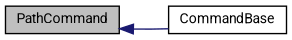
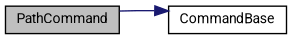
(151, 29) -> (137, 11)
